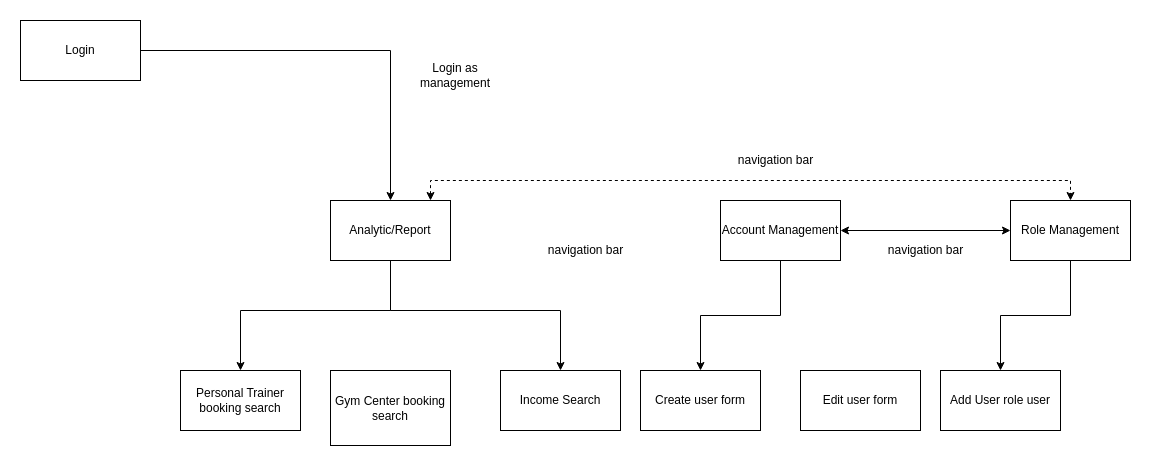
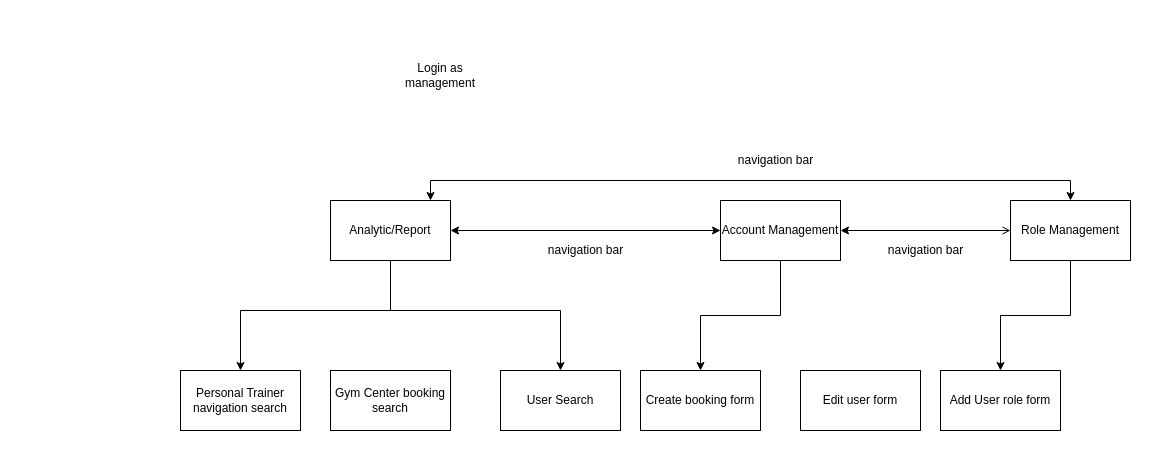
(81, 51) -> none
(337, 51) -> none
(456, 76) -> (441, 76)
(752, 181) -> (752, 181)
none -> (585, 231)
(1002, 231) -> (1004, 231)
(241, 401) -> (241, 401)
(561, 401) -> (561, 401)
(701, 401) -> (701, 401)
(1001, 401) -> (1001, 401)
(391, 408) -> (391, 401)
